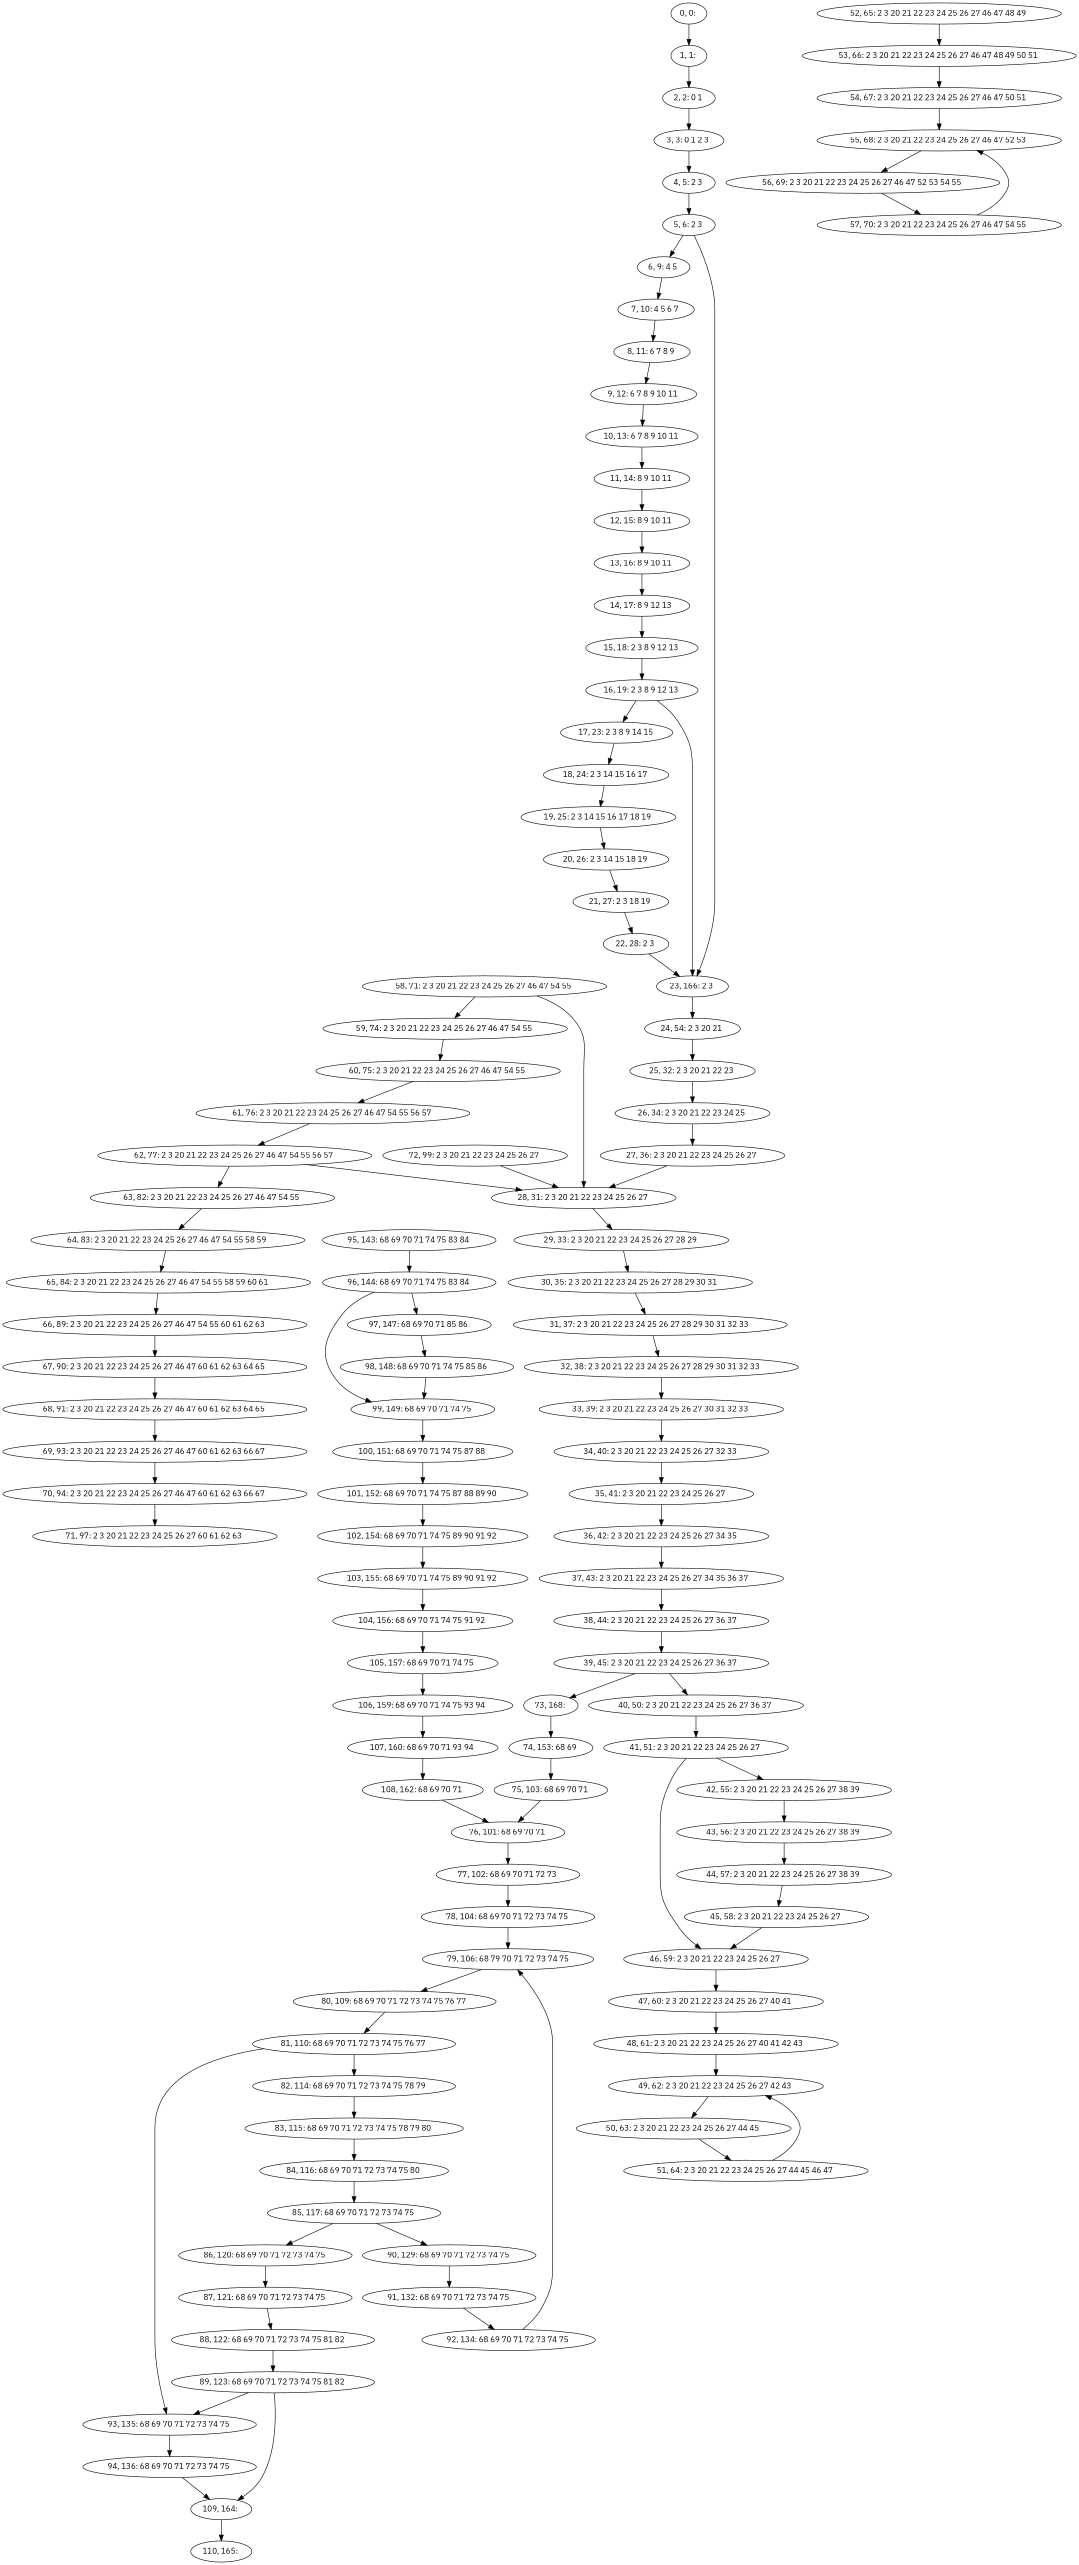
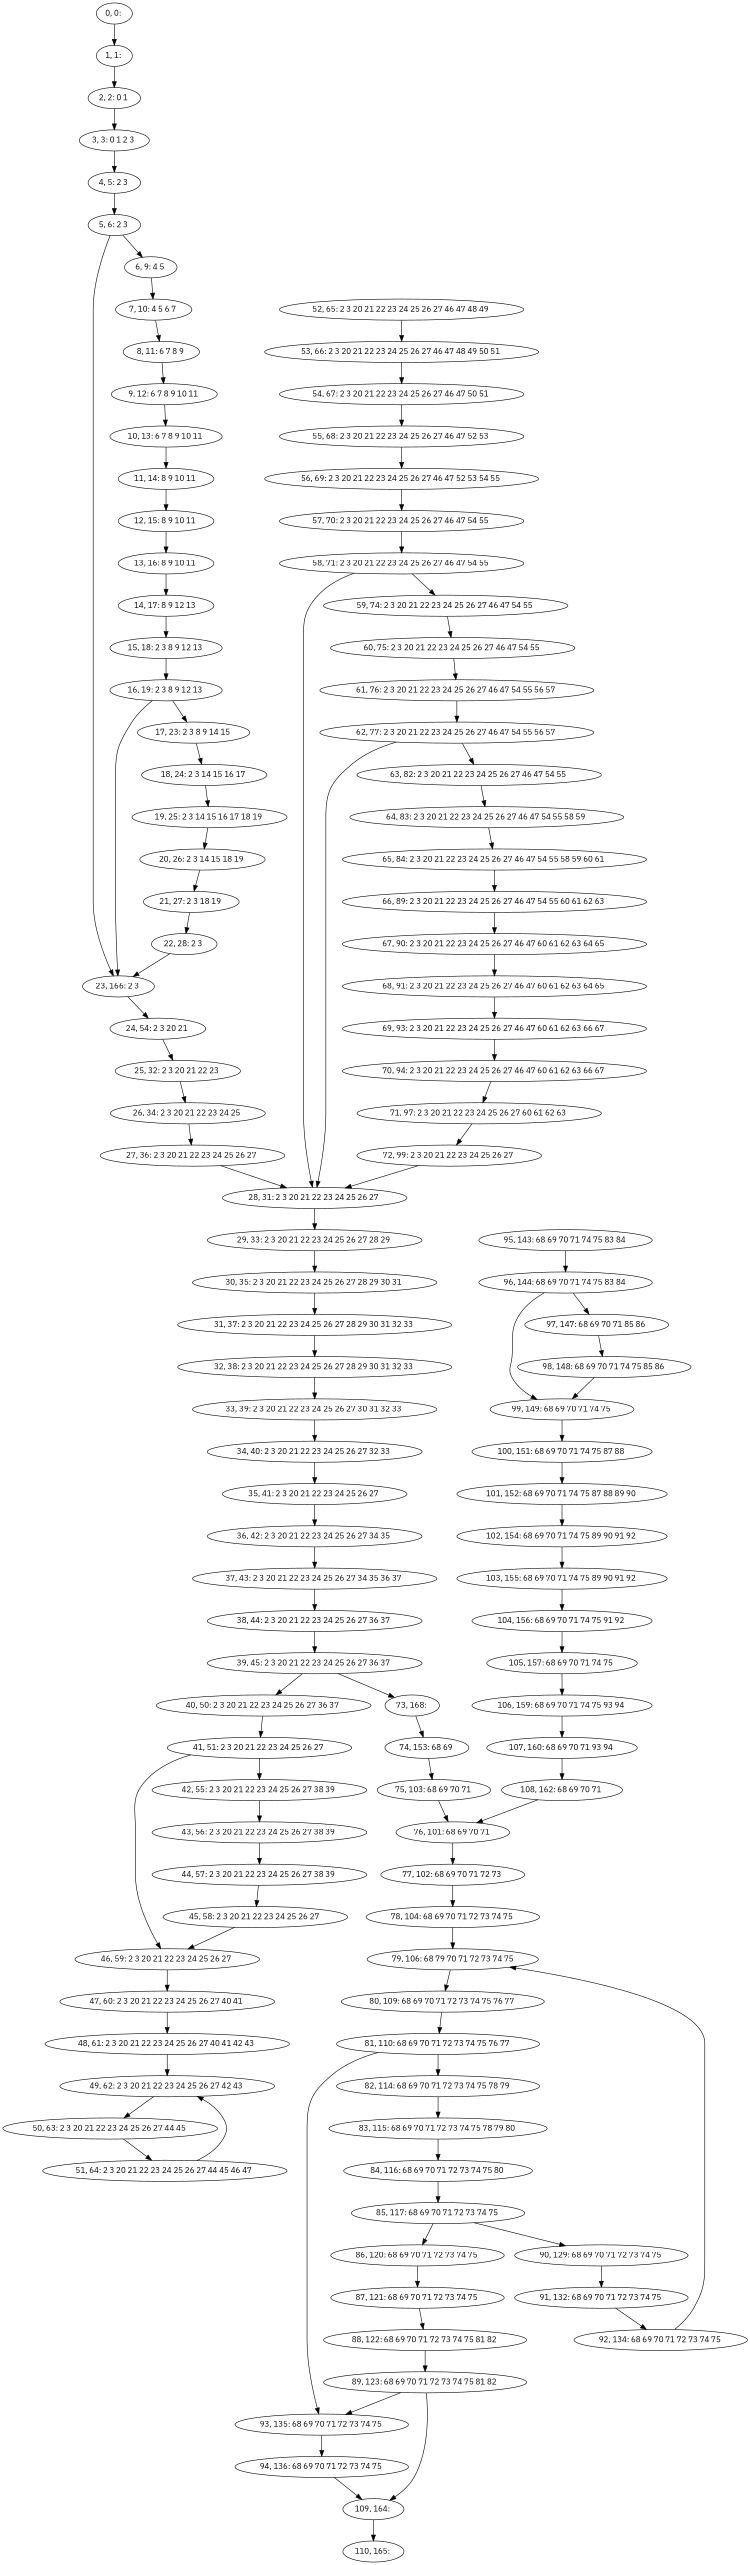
(1008, 186) -> (402, 539)
none -> (466, 1132)
